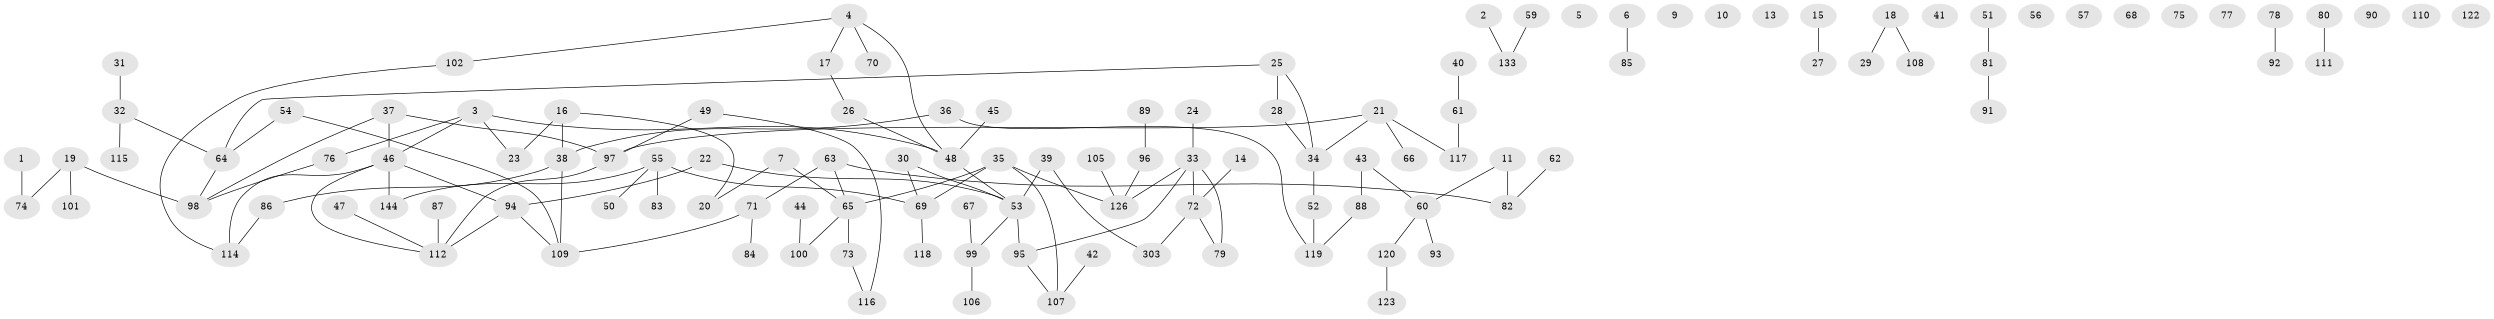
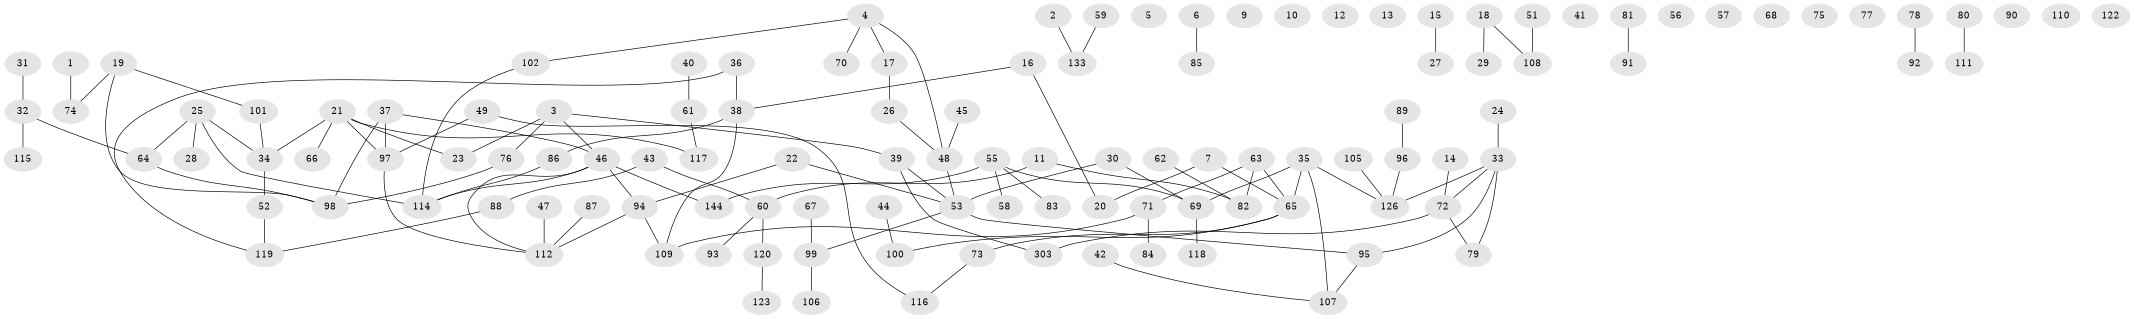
none -> (1340, 16)
(1988, 40) -> (1533, 40)
(286, 112) -> none
(649, 130) -> (727, 131)
(542, 132) -> (397, 137)
(1296, 135) -> (262, 135)
none -> (291, 183)
(609, 207) -> (1005, 207)
